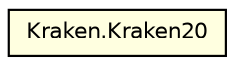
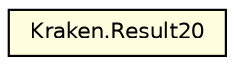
(117, 33) -> (117, 33)
